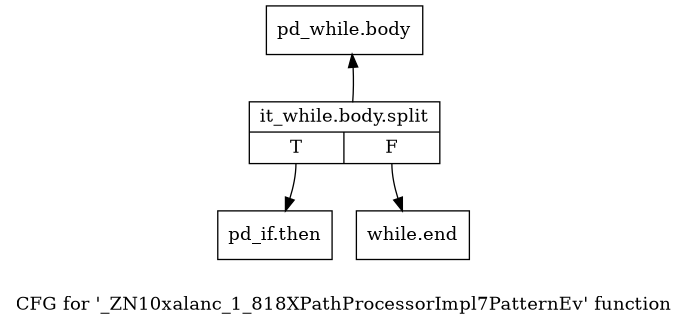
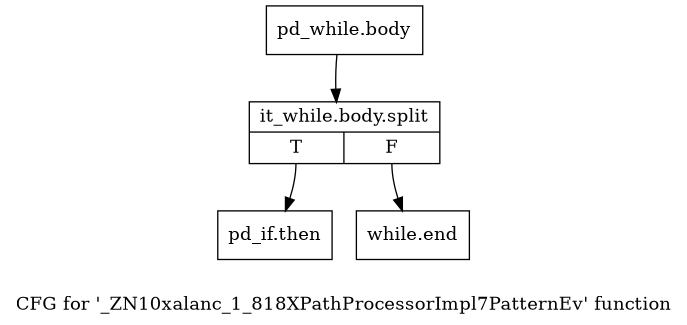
(353, 85) -> (336, 72)
